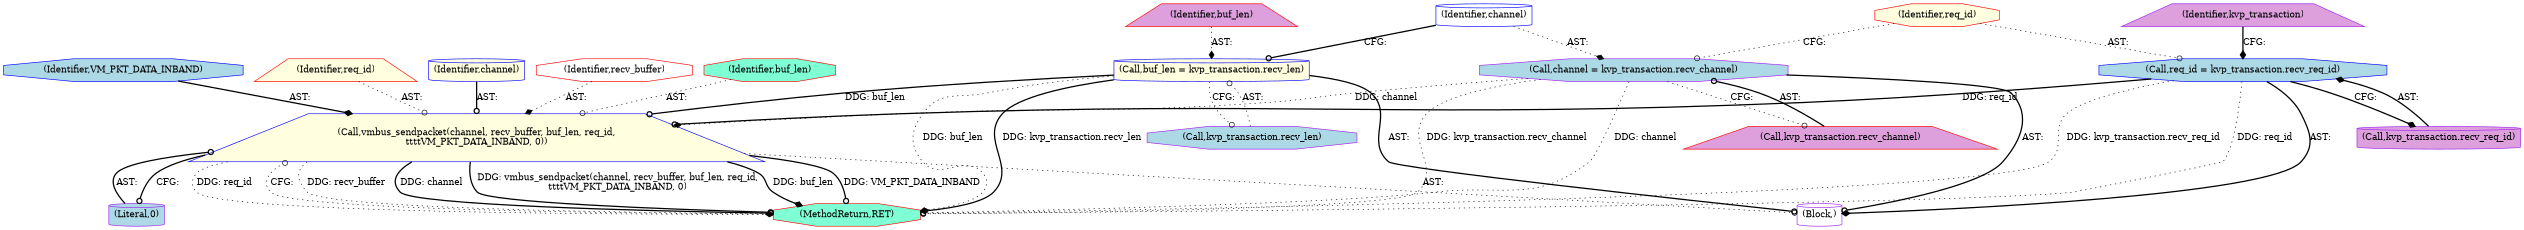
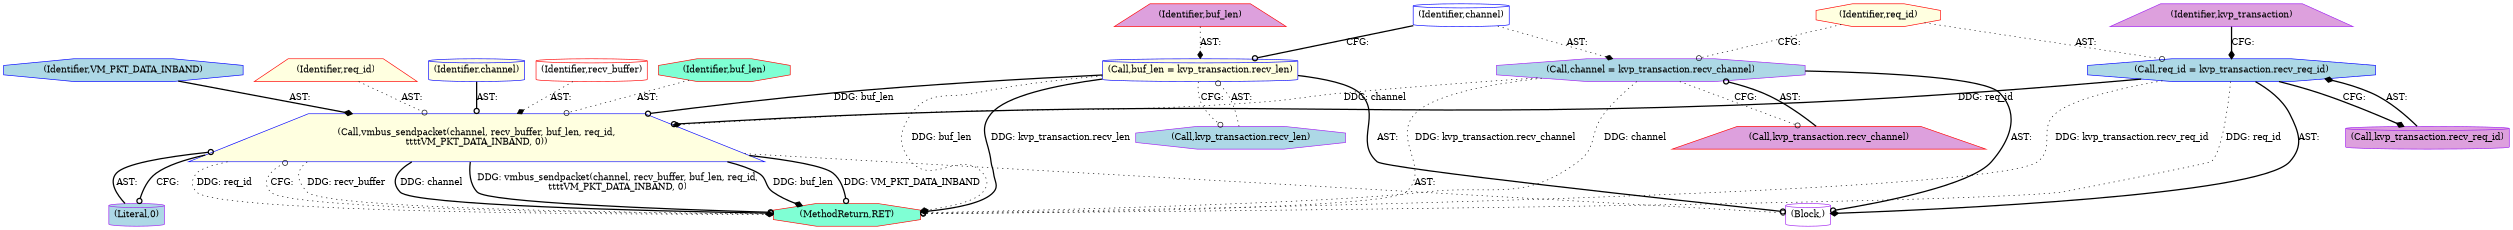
(614, 70) -> (592, 70)
